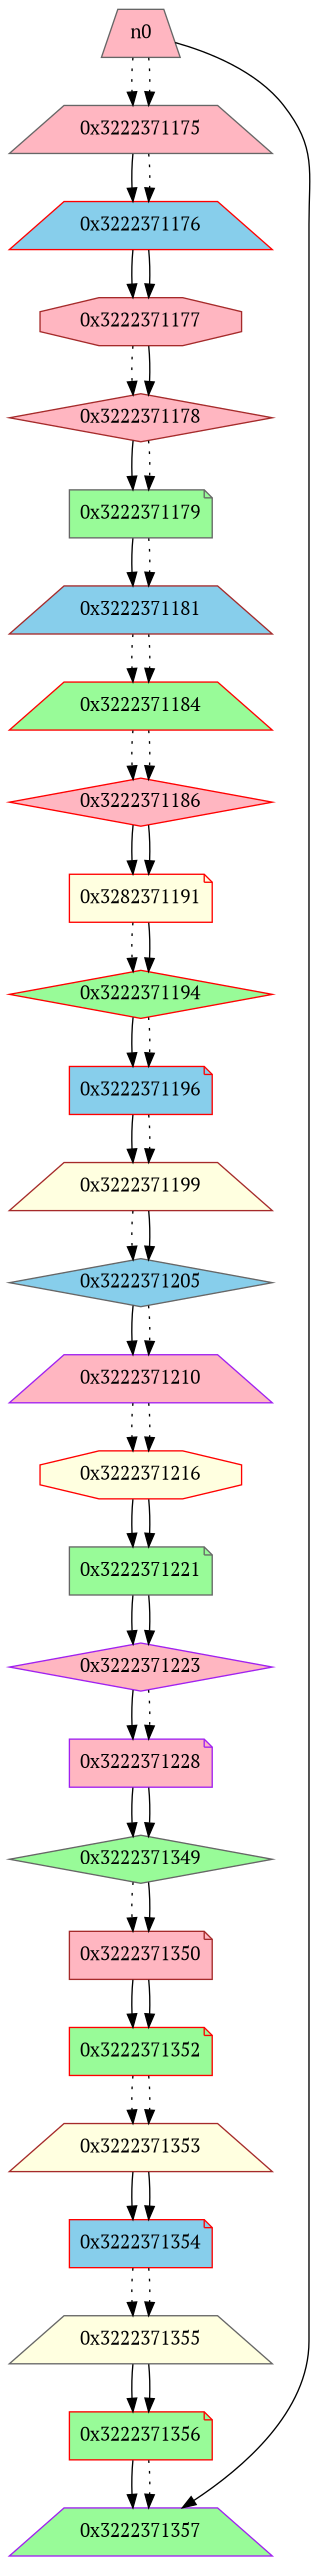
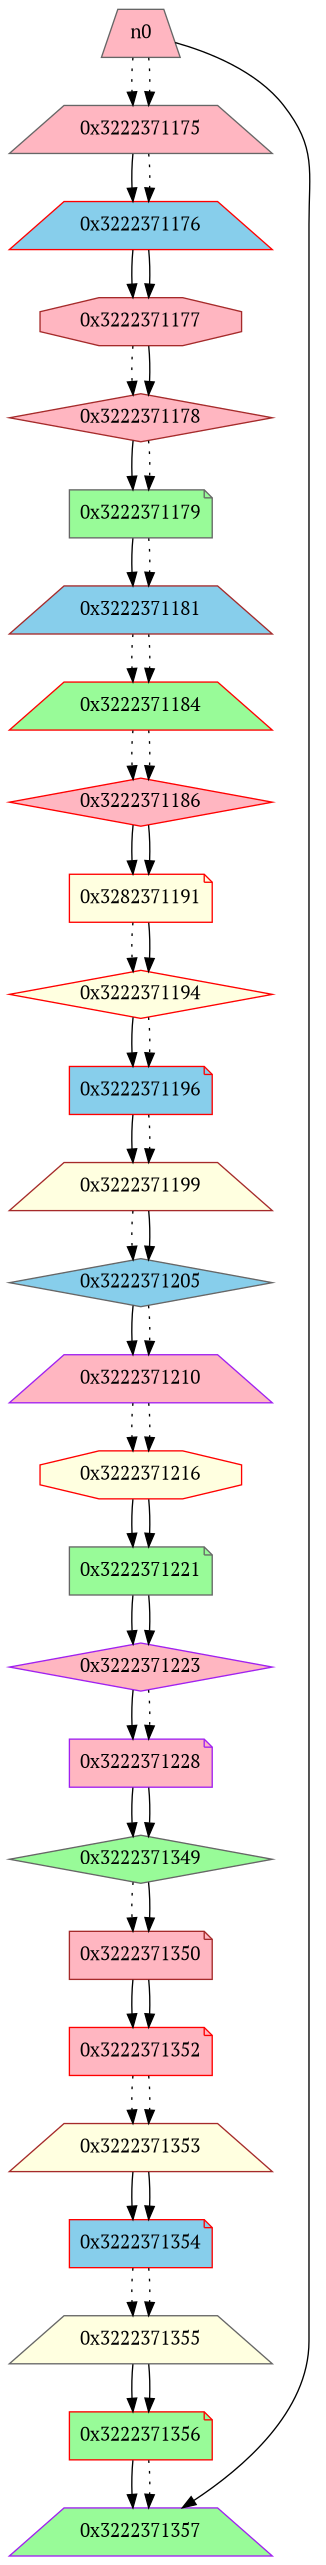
(141, 994) -> (141, 994)
(141, 2051) -> (141, 2051)
